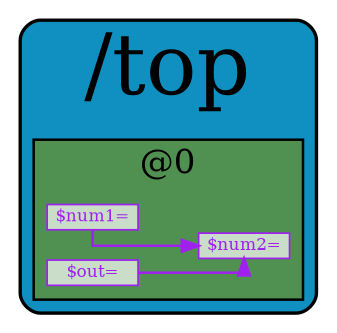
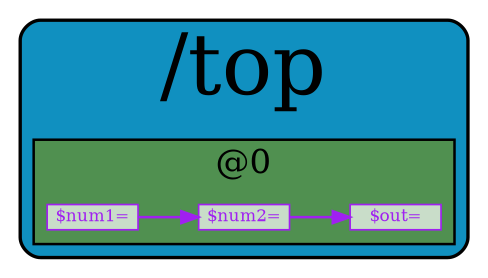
(192, 273) -> (311, 217)
